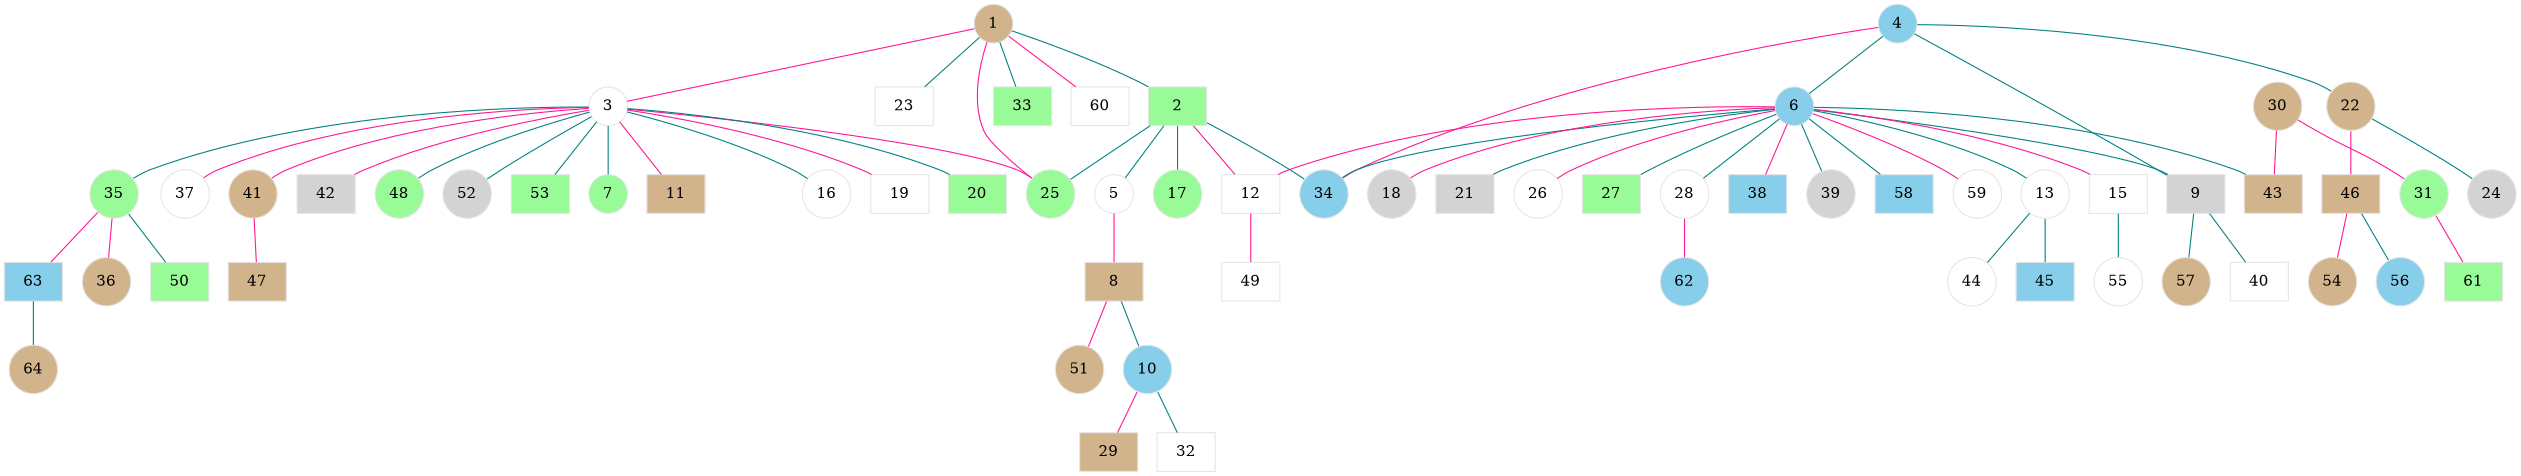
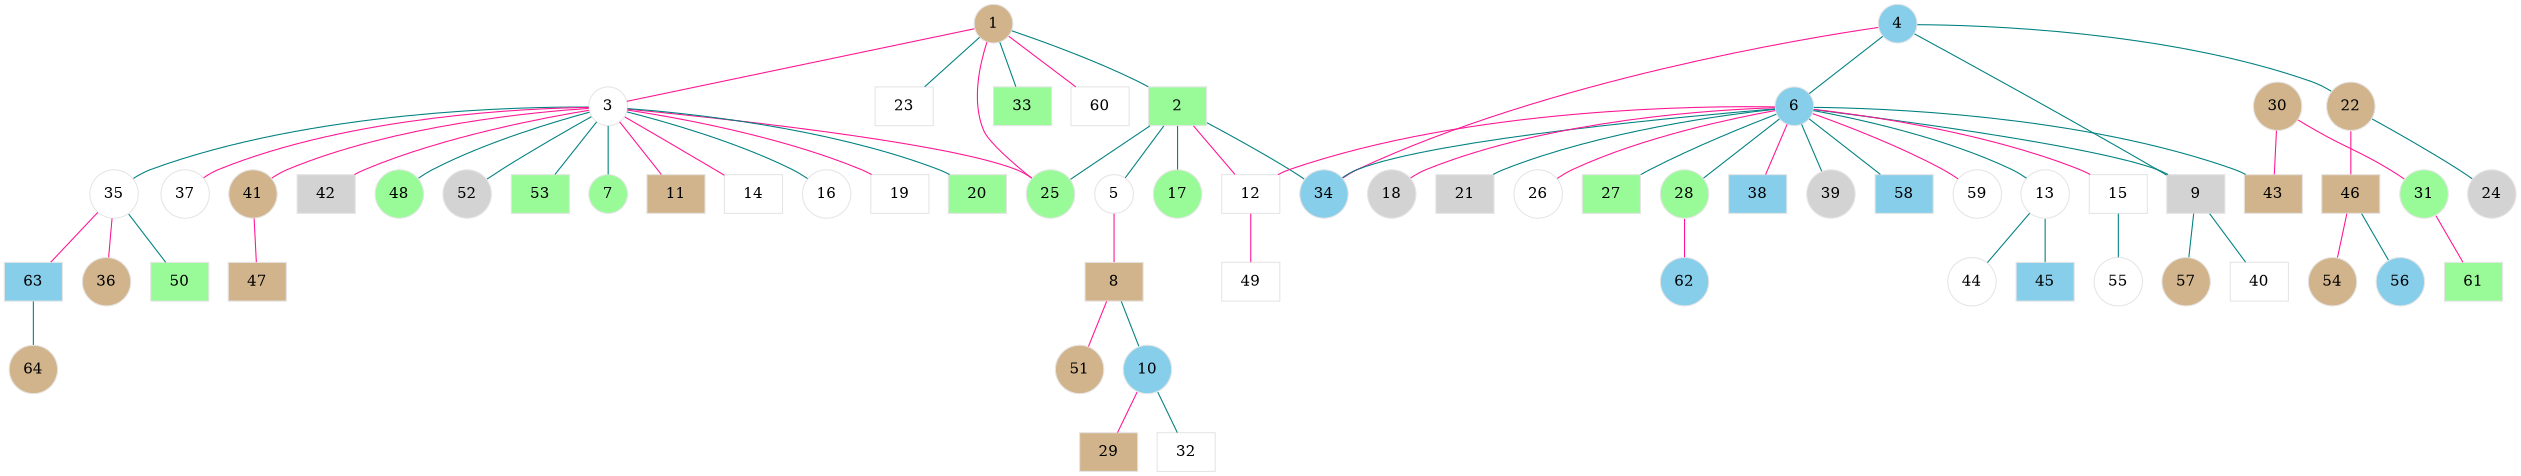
(114, 194) -> (114, 194)
none -> (753, 194)
(1685, 194) -> (1685, 194)
